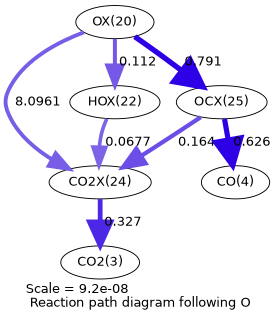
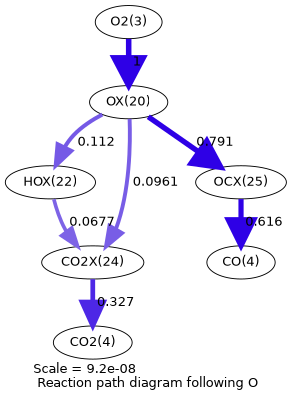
none -> (129, 22)
(36, 102) -> (154, 182)
(171, 137) -> none
(250, 142) -> (262, 222)
(100, 262) -> (93, 343)
